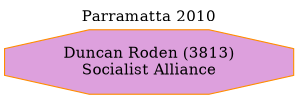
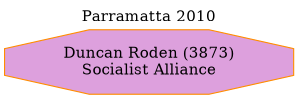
(149, 62) -> (149, 62)
